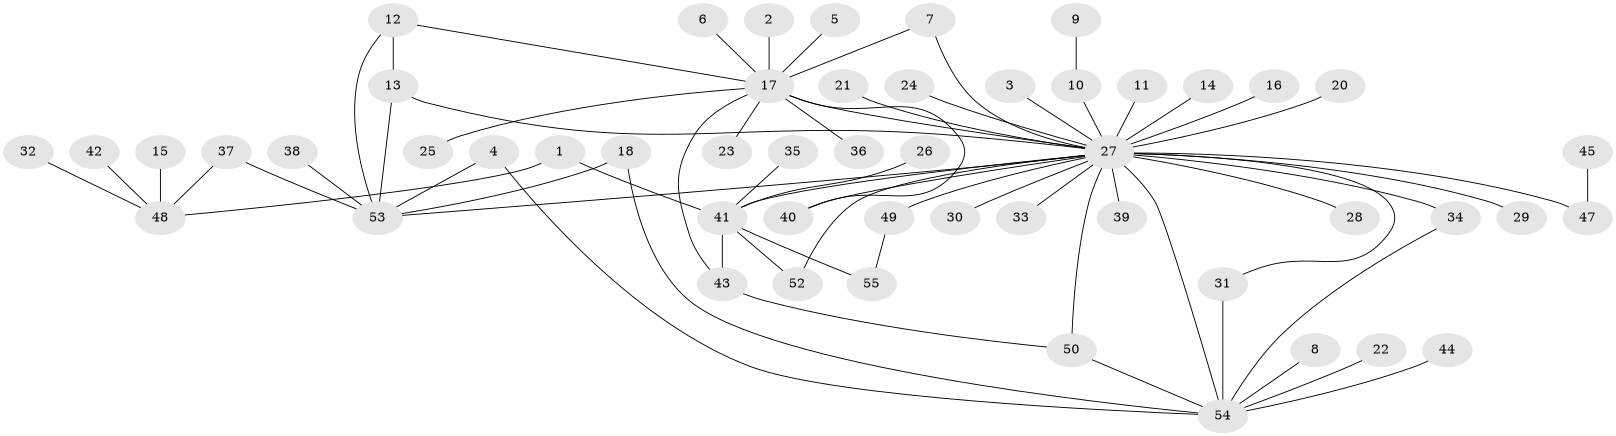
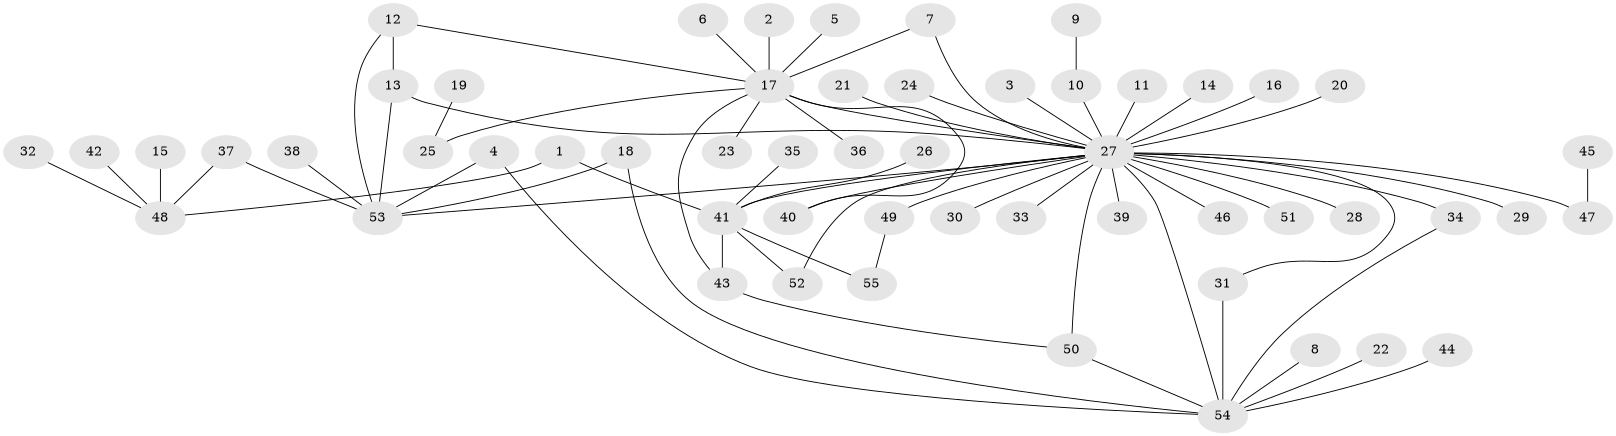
none -> (459, 86)
none -> (1223, 218)
none -> (1289, 218)
